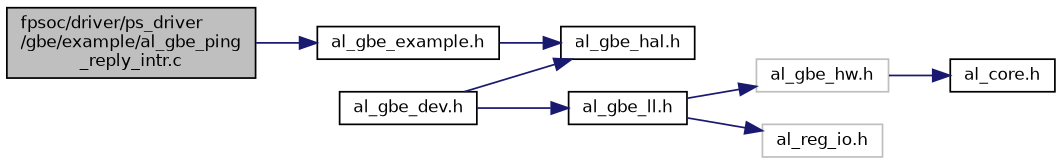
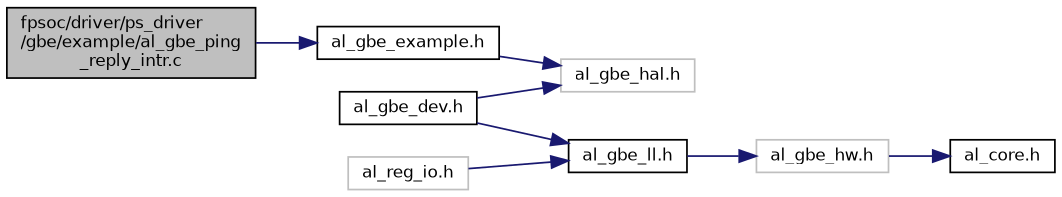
(628, 43) -> (628, 75)
(716, 123) -> (510, 165)
